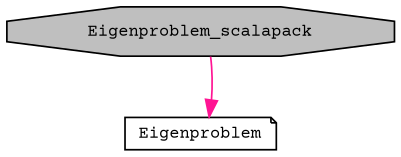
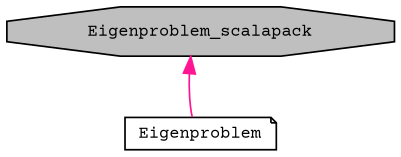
(212, 78) -> (190, 95)
